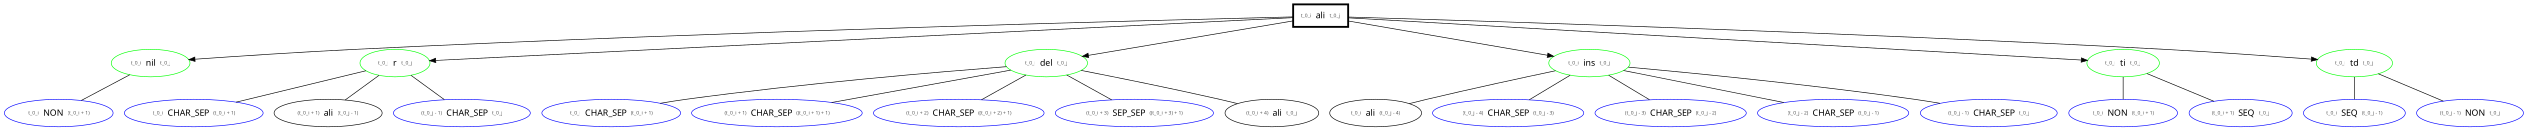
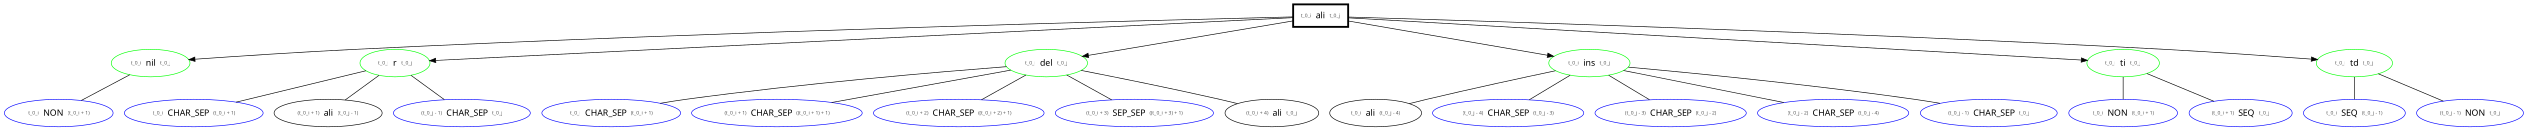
(1869, 113) -> (1869, 113)
